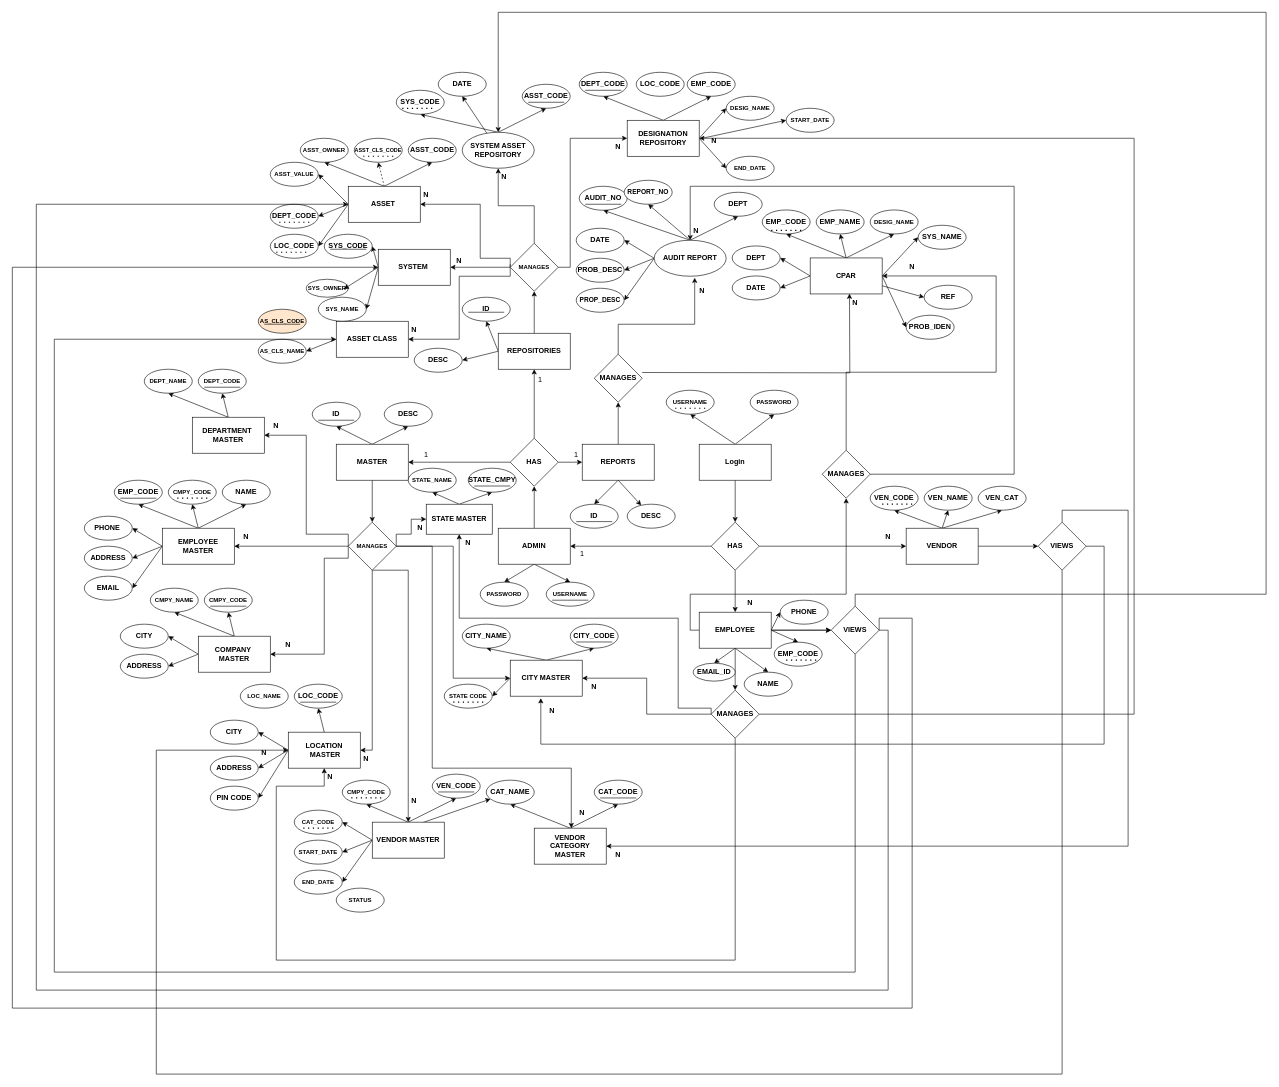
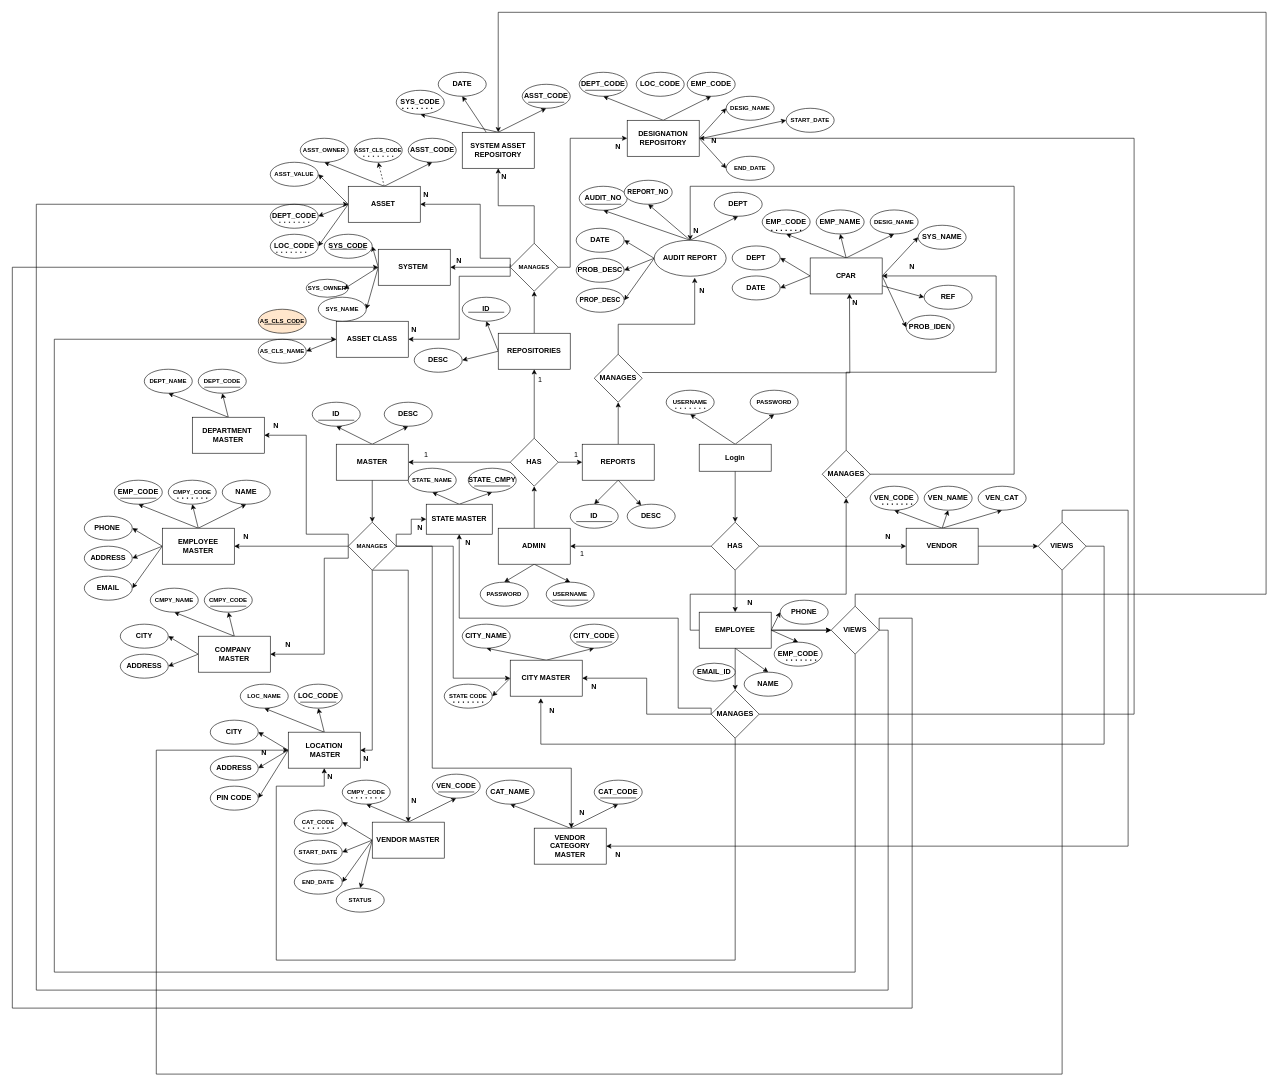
(498, 150) -> (498, 150)
(735, 462) -> (735, 458)
(725, 656) -> none
none -> (295, 721)
(457, 811) -> (366, 865)
